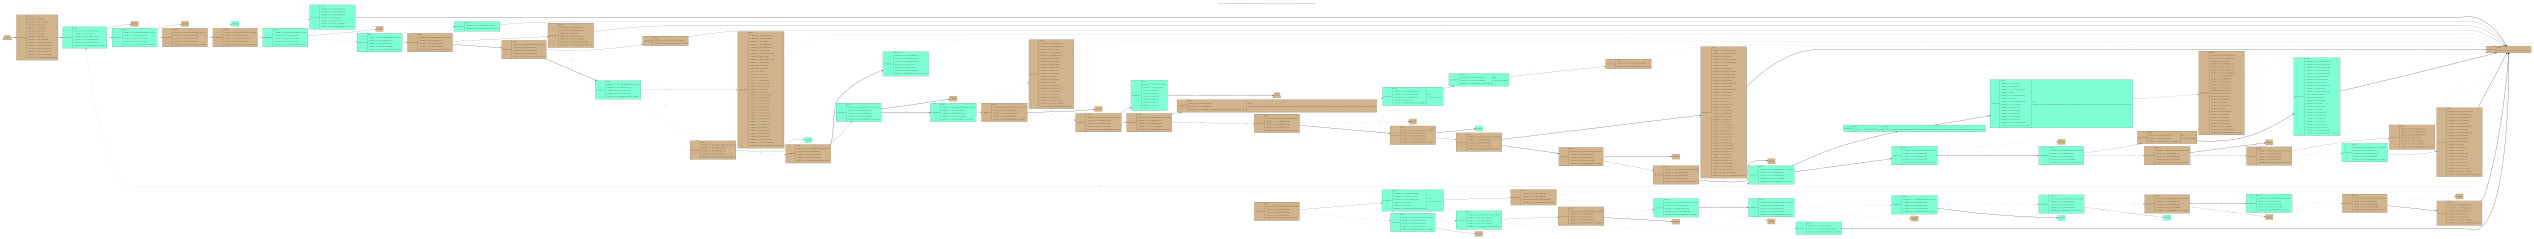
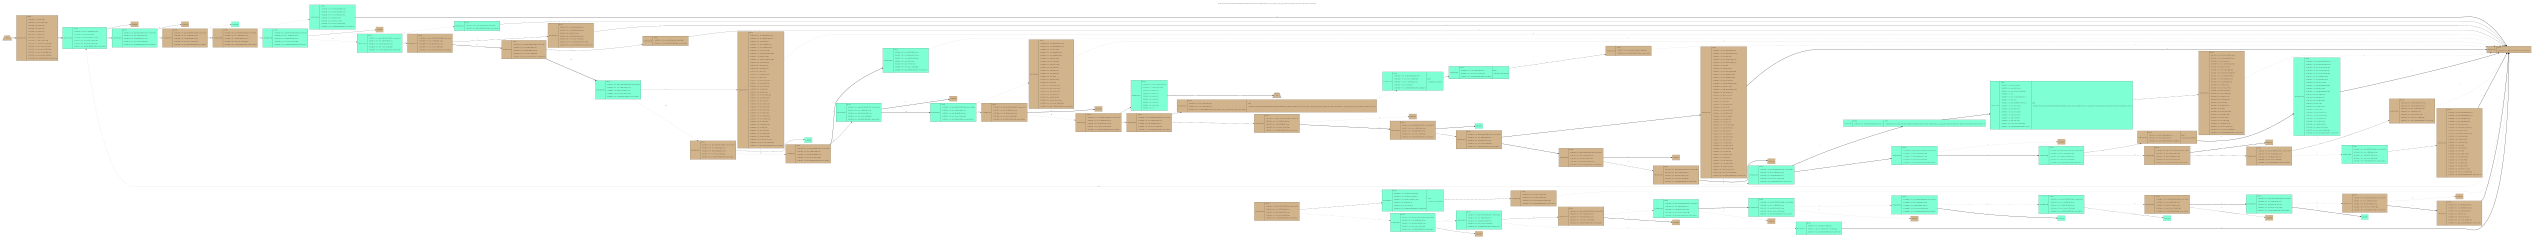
none -> (2365, 217)
